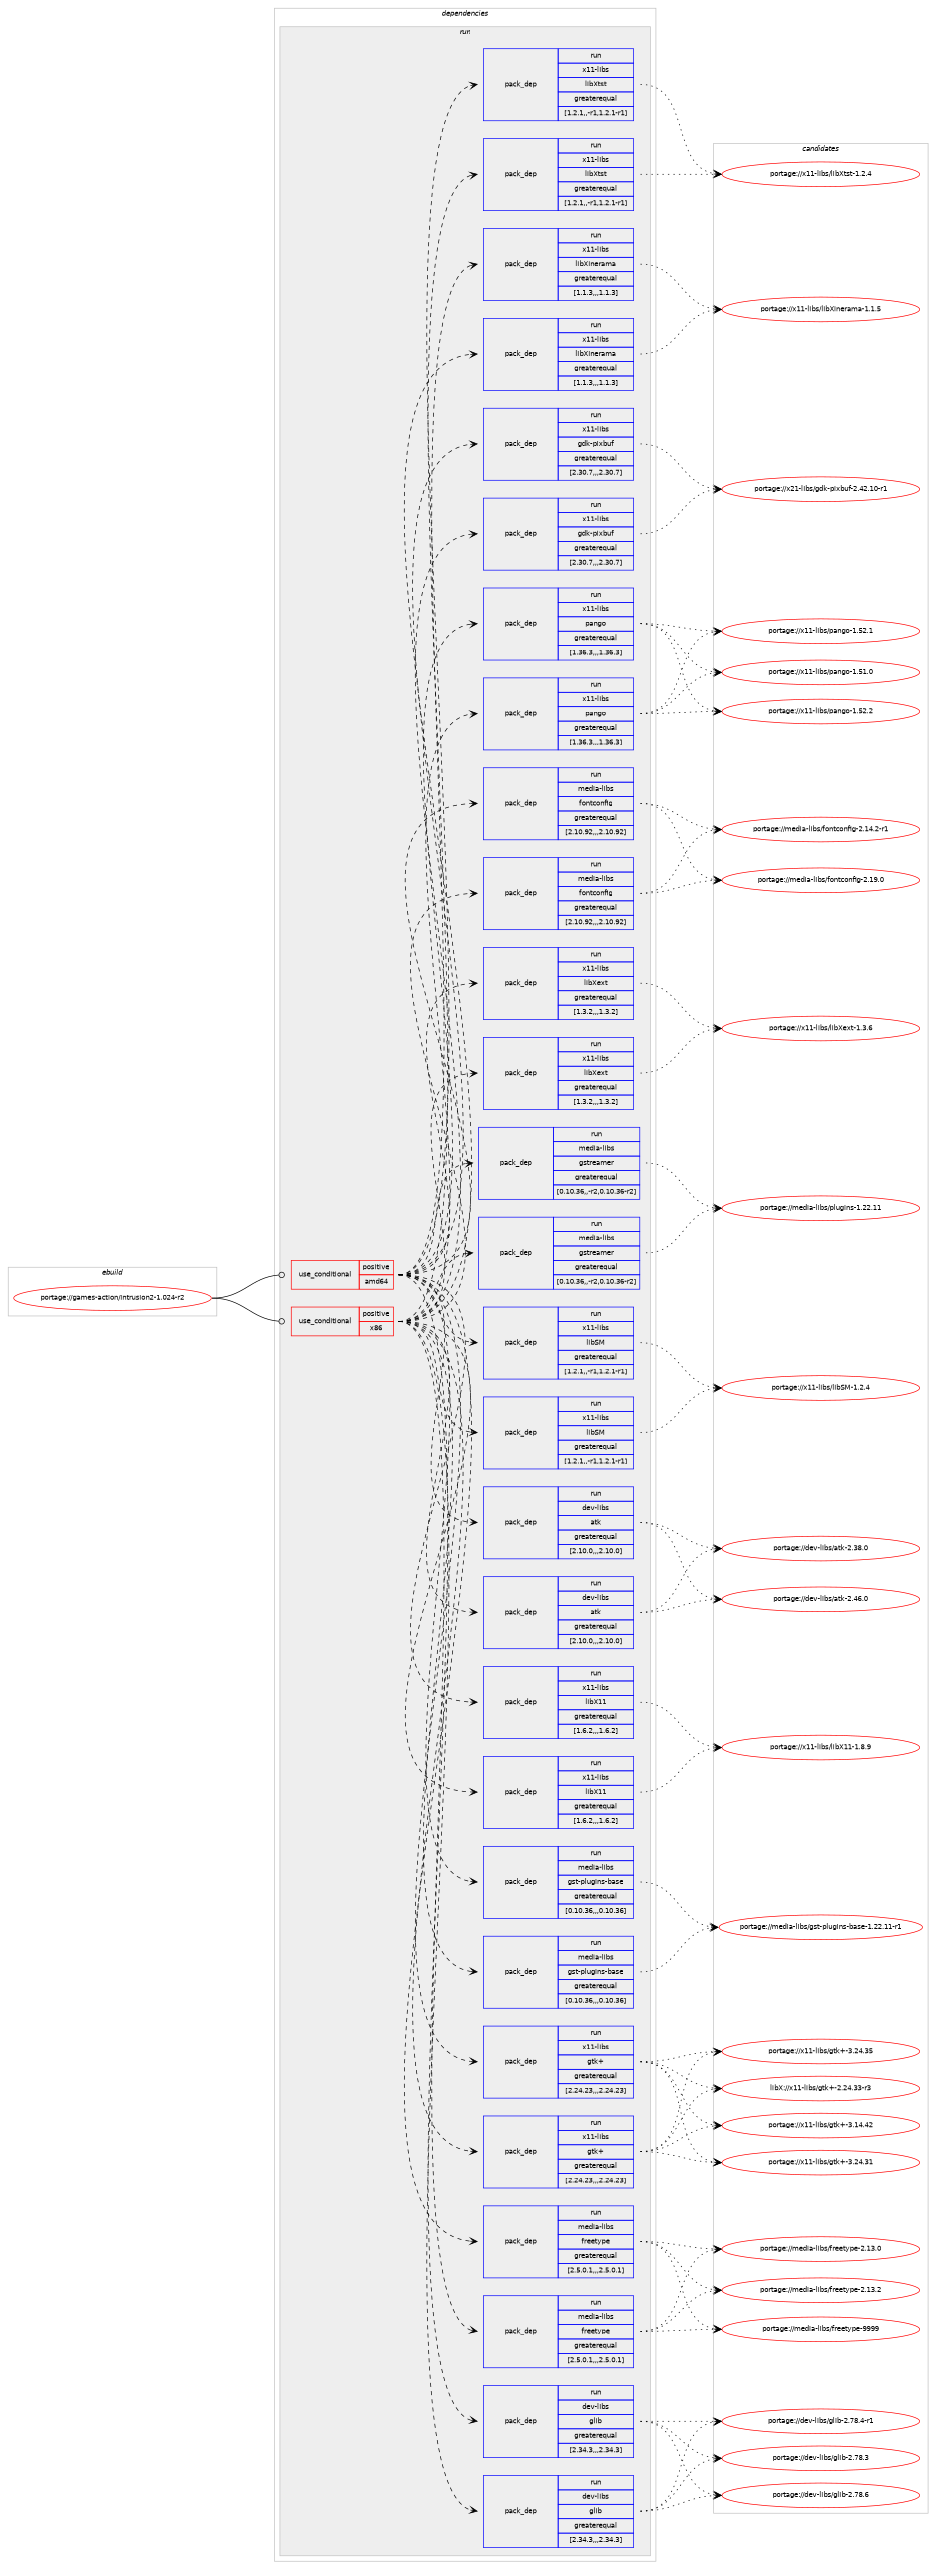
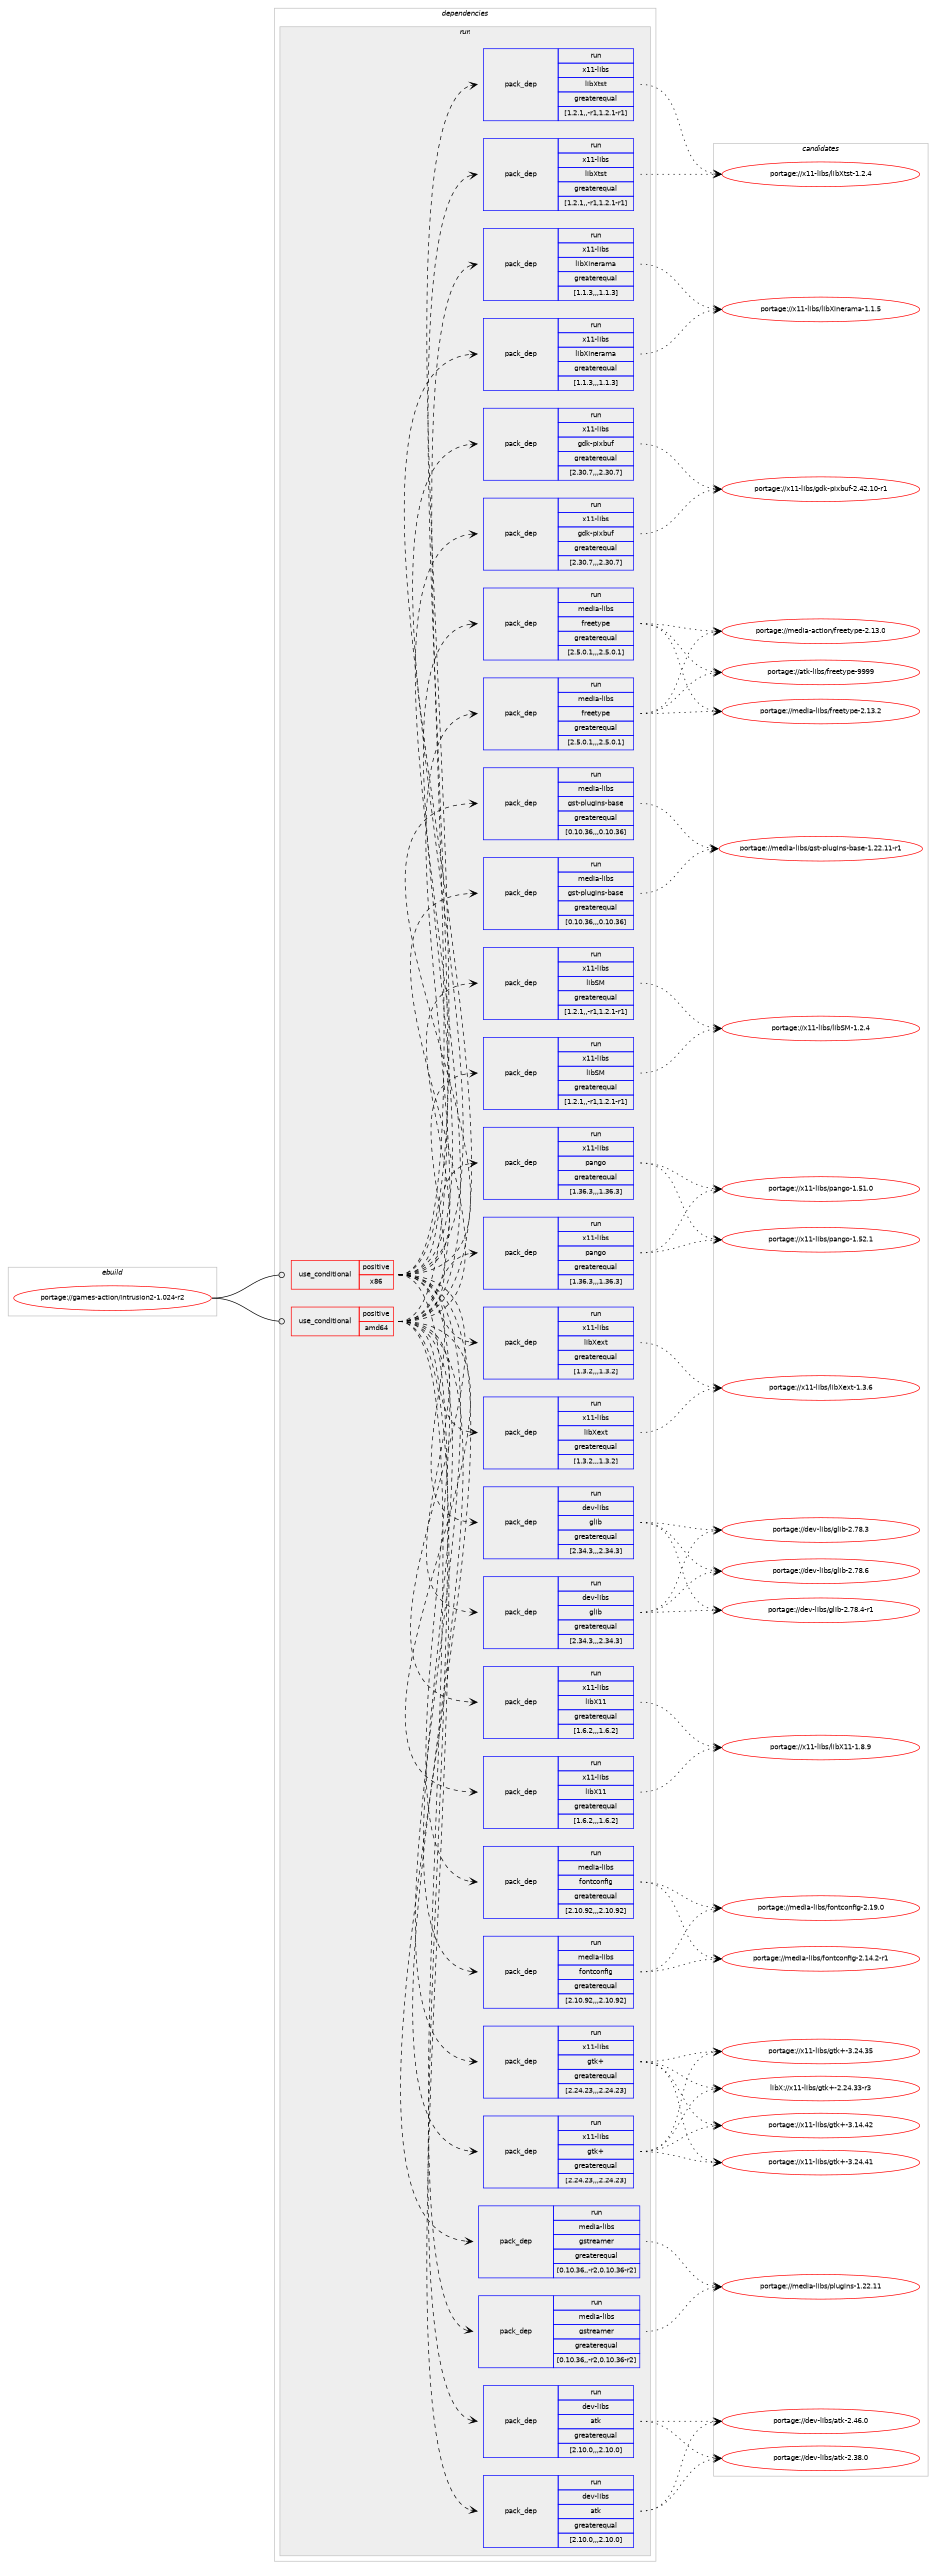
(821, 489) -> (821, 489)
(821, 711) -> none
(821, 2163) -> (821, 2163)
(821, 2249) -> (821, 631)
(821, 2329) -> (821, 672)
